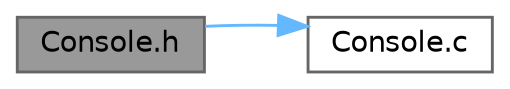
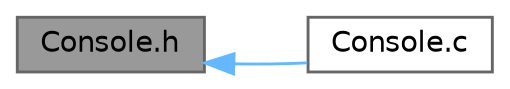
(242, 25) -> (271, 64)
